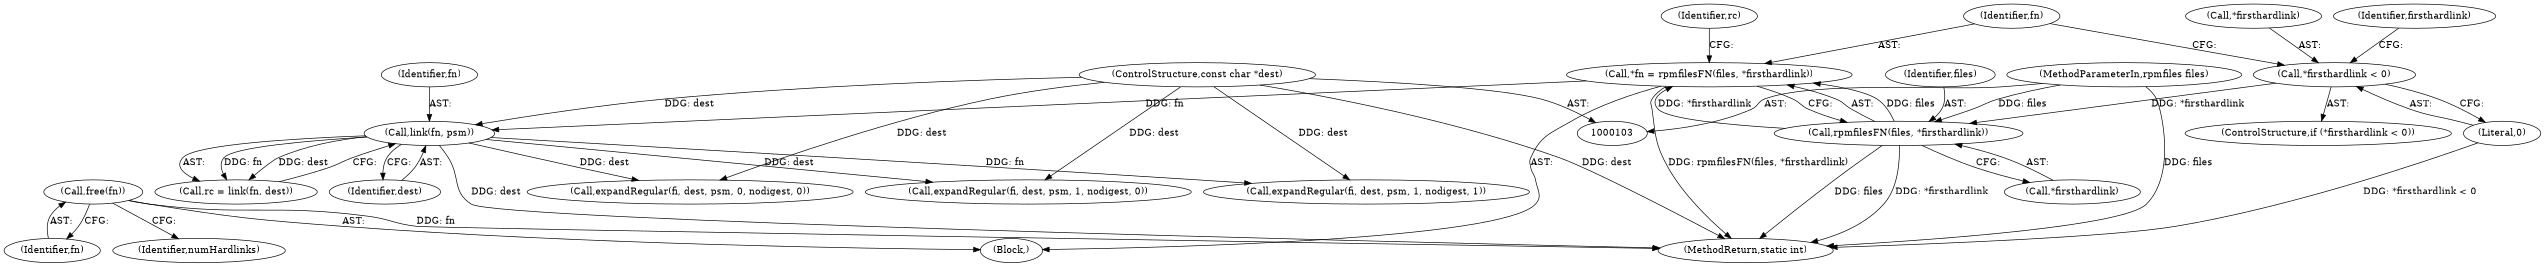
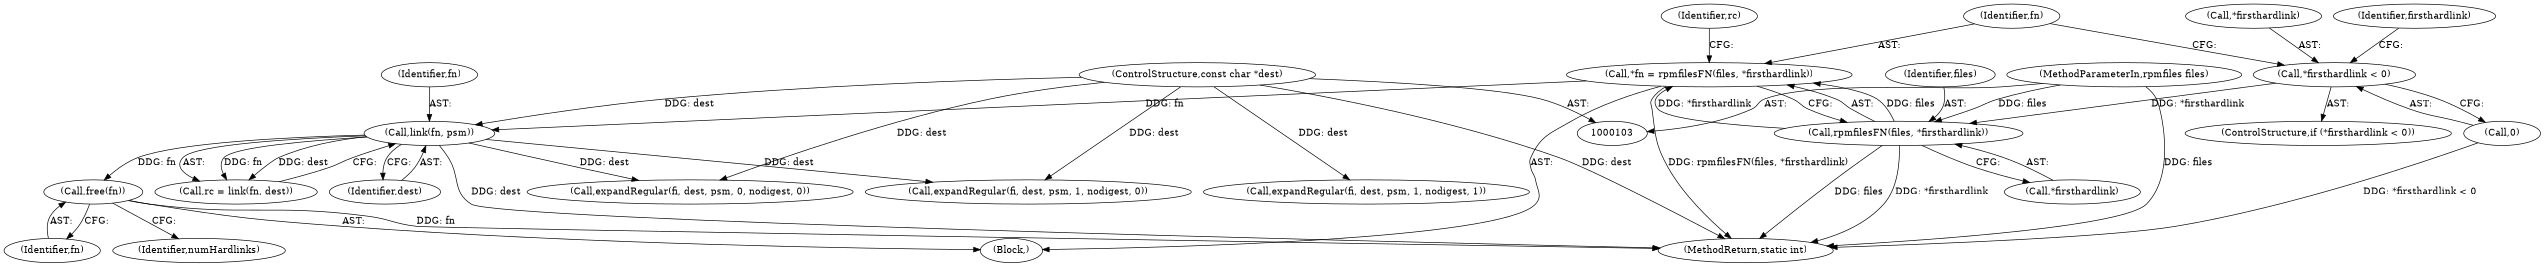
(2502, 133) -> (2502, 133)
(868, 160) -> (208, 144)
